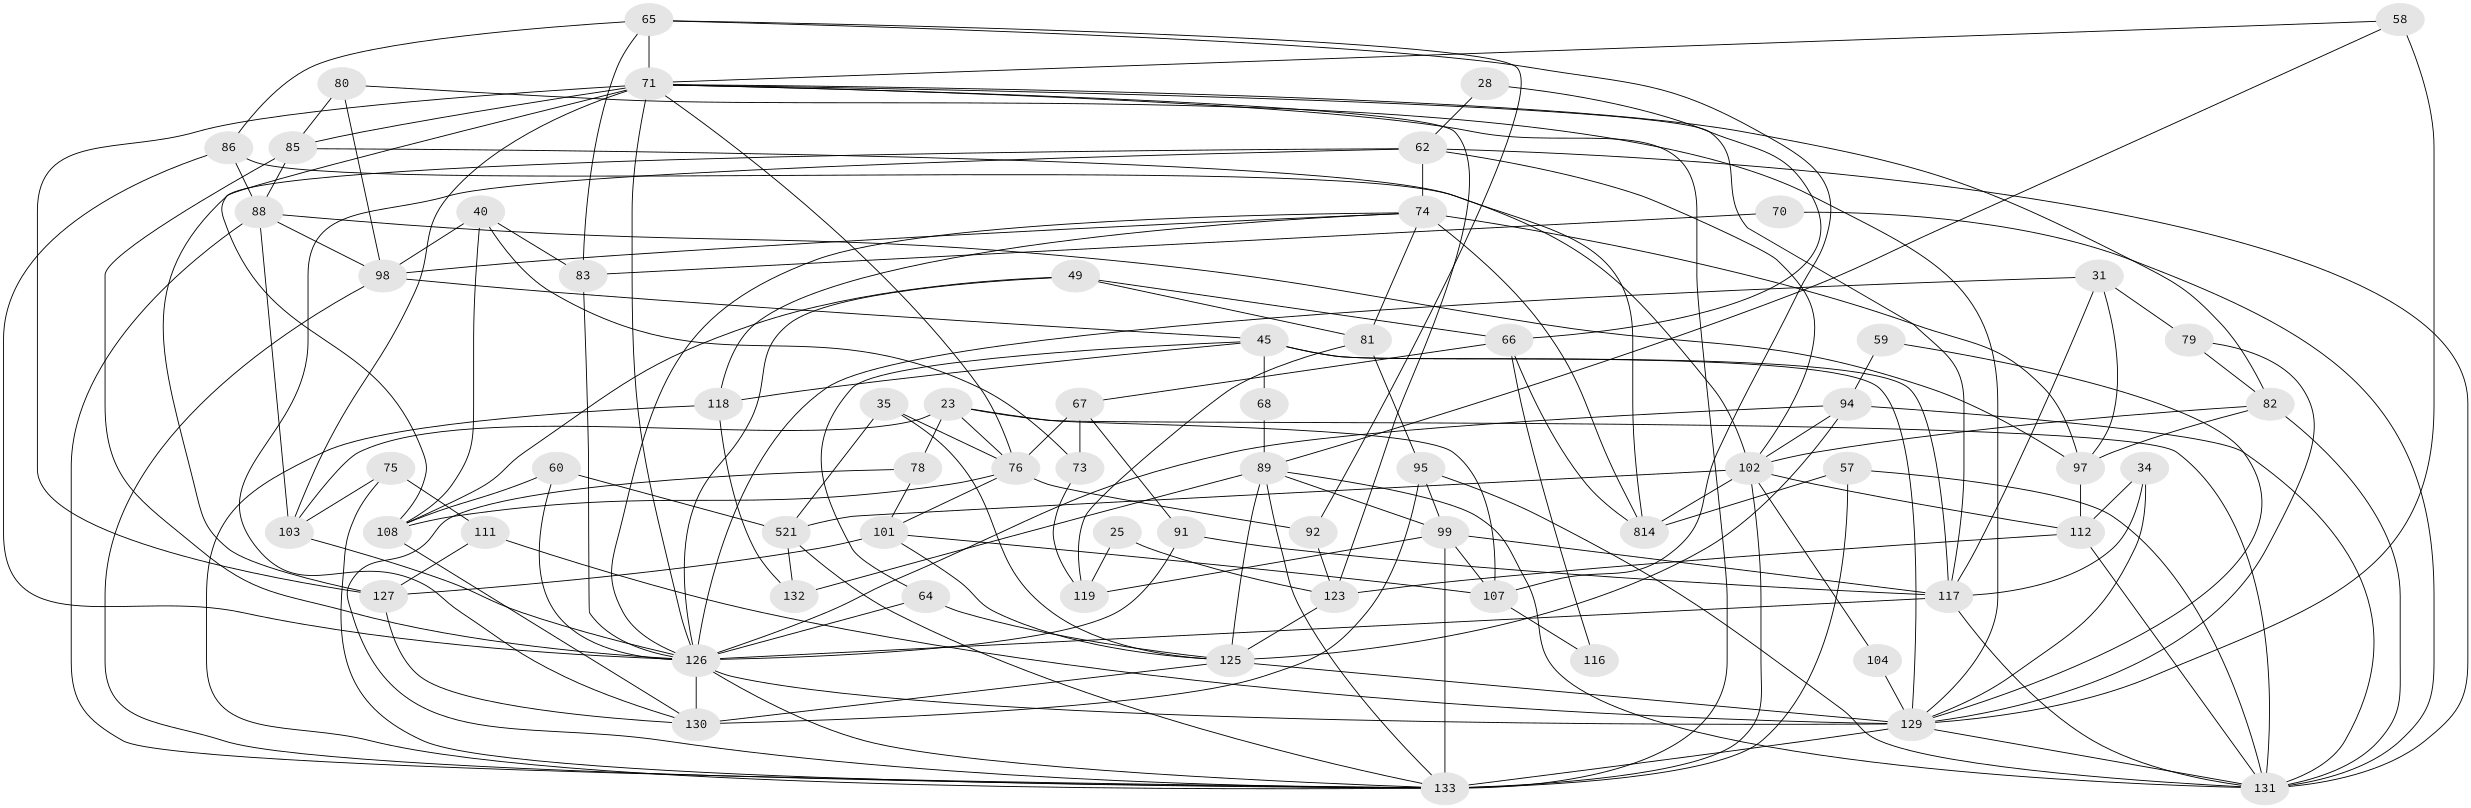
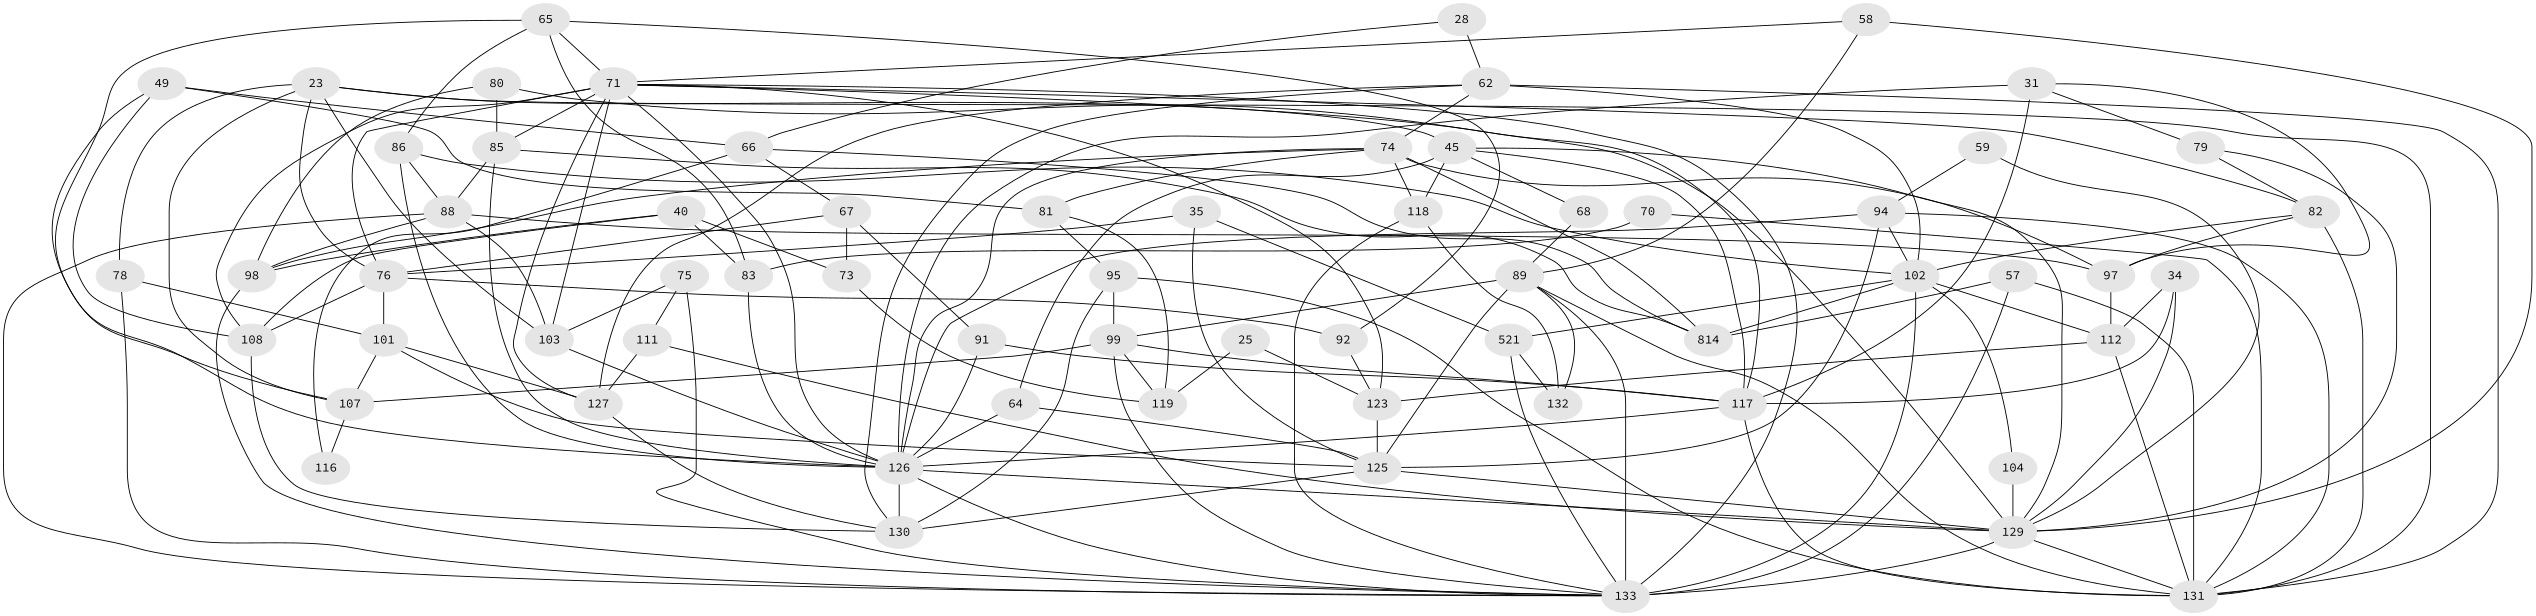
(844, 313) -> (888, 103)
(556, 468) -> none
